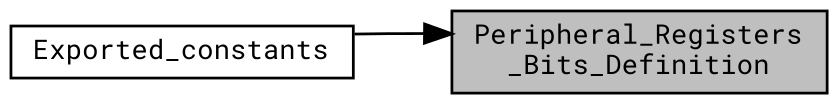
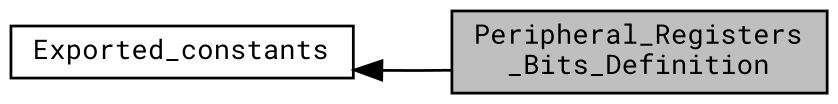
(389, 34) -> (417, 71)
